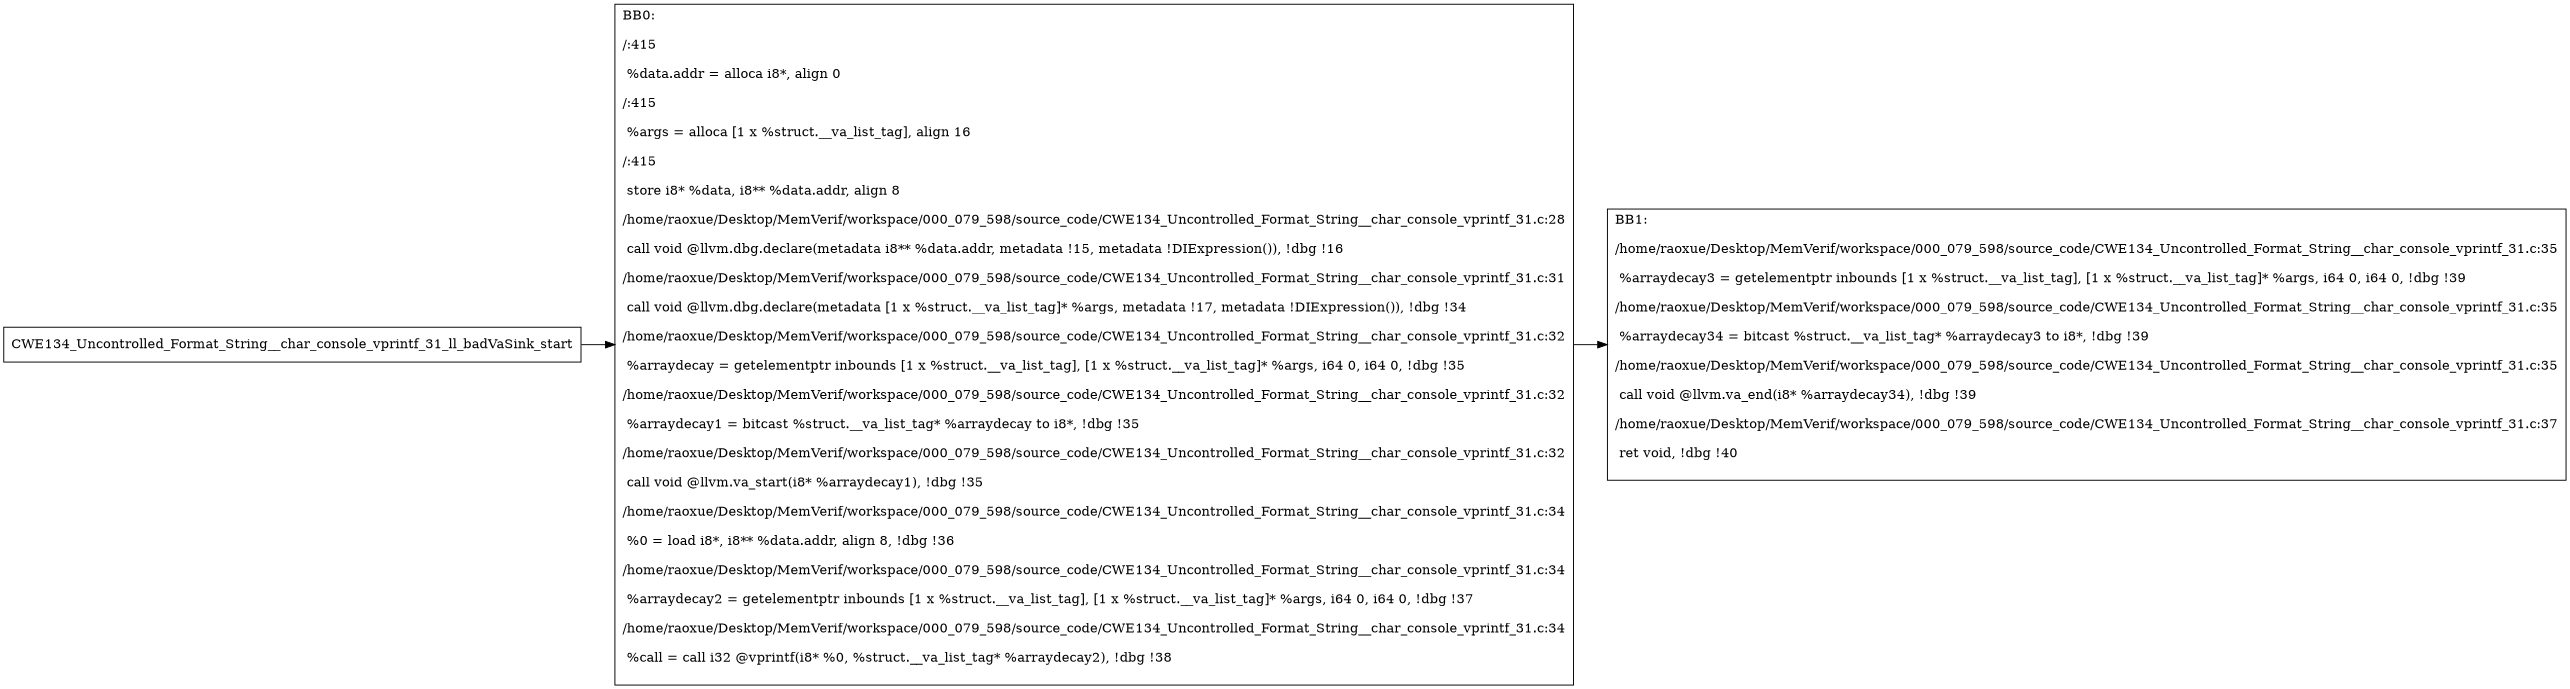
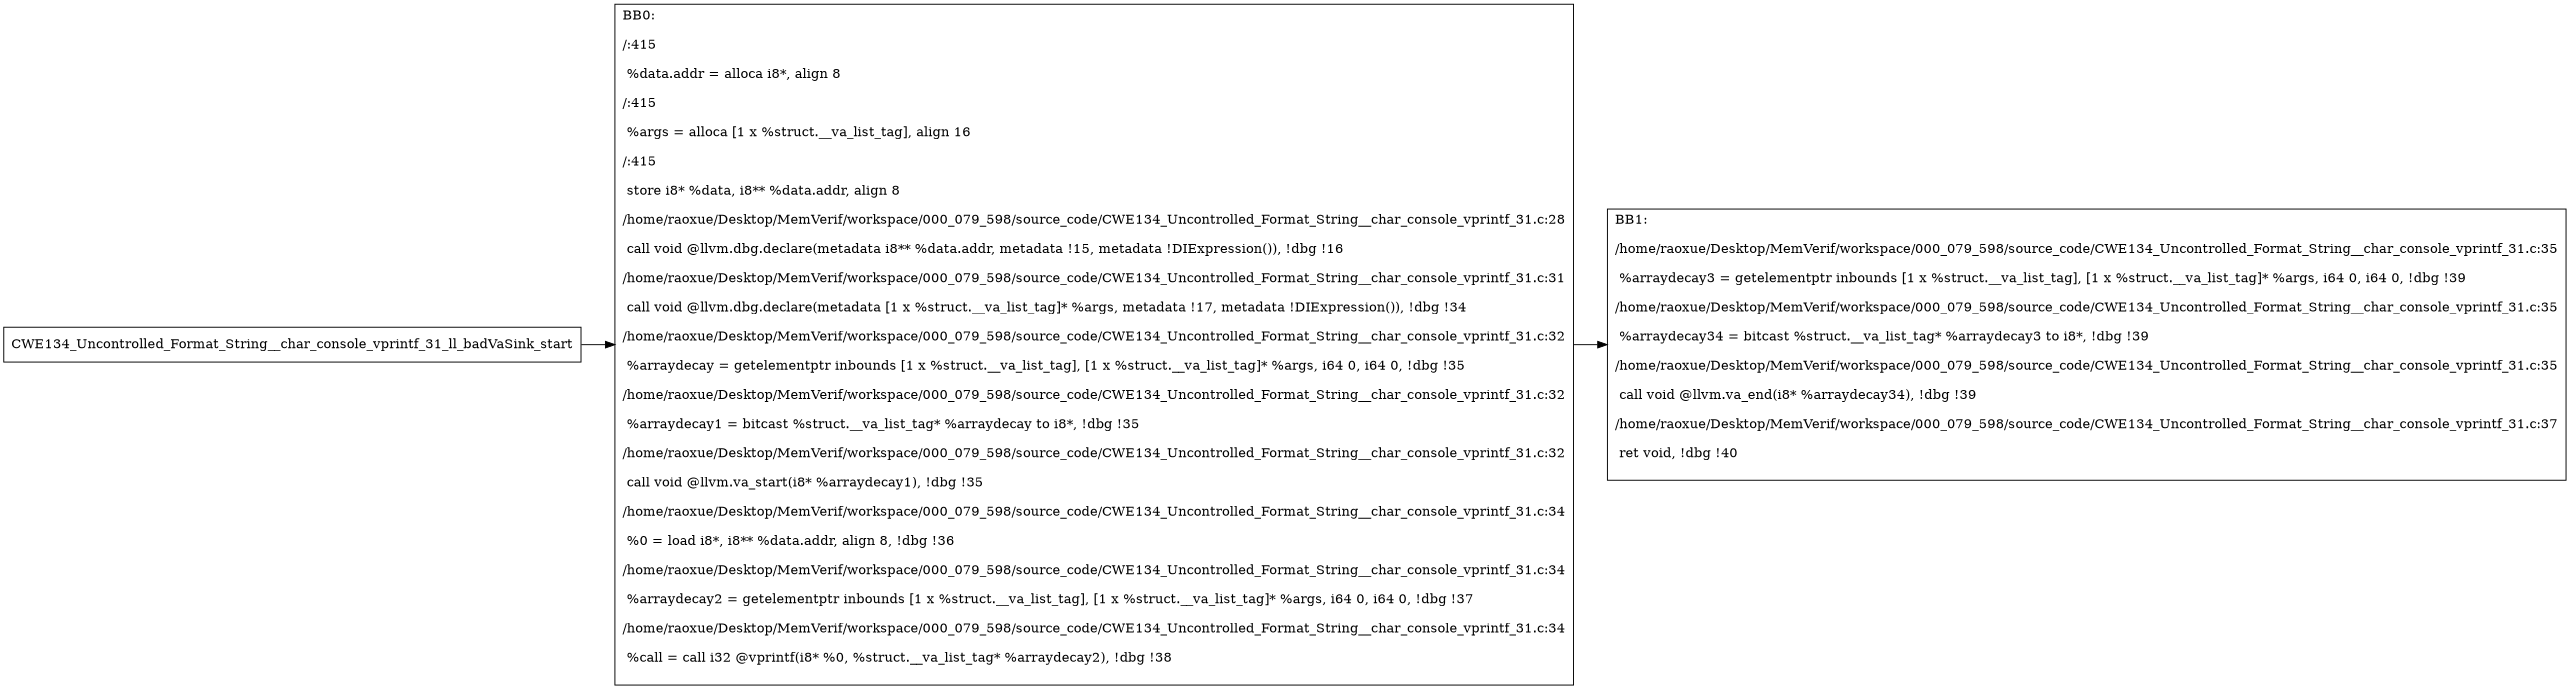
(732, 74) -> (732, 74)
